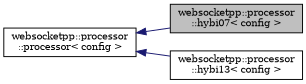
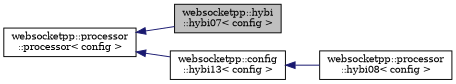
(236, 19) -> (228, 19)
(236, 65) -> (228, 65)
none -> (386, 65)
